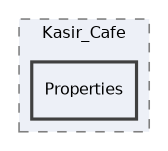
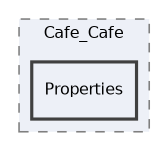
(84, 34) -> (84, 34)
